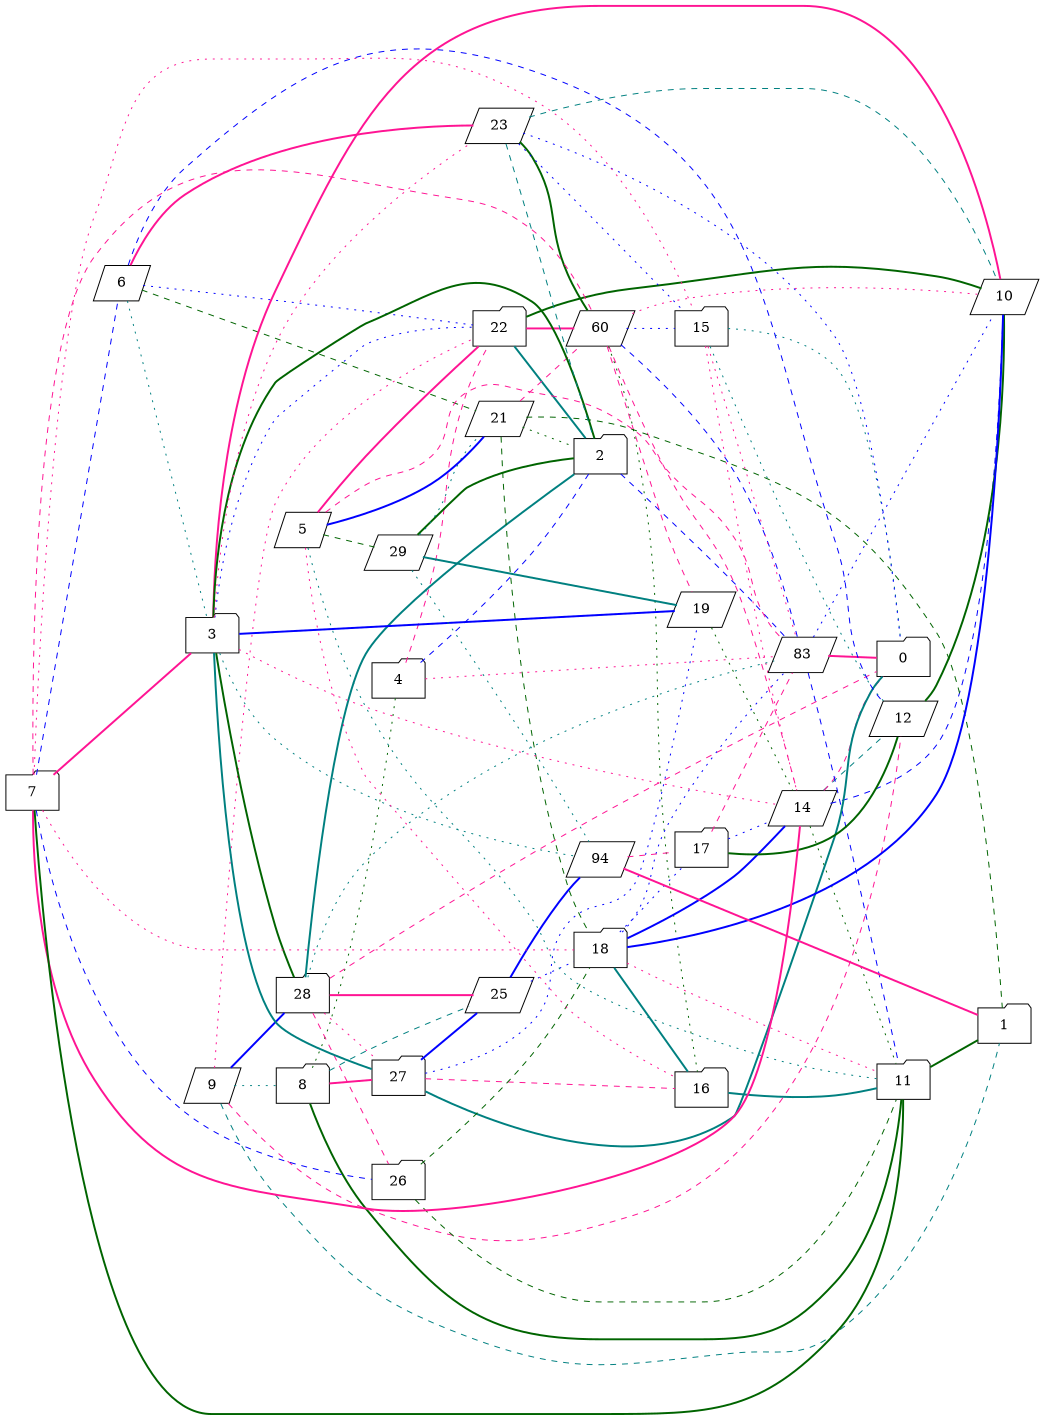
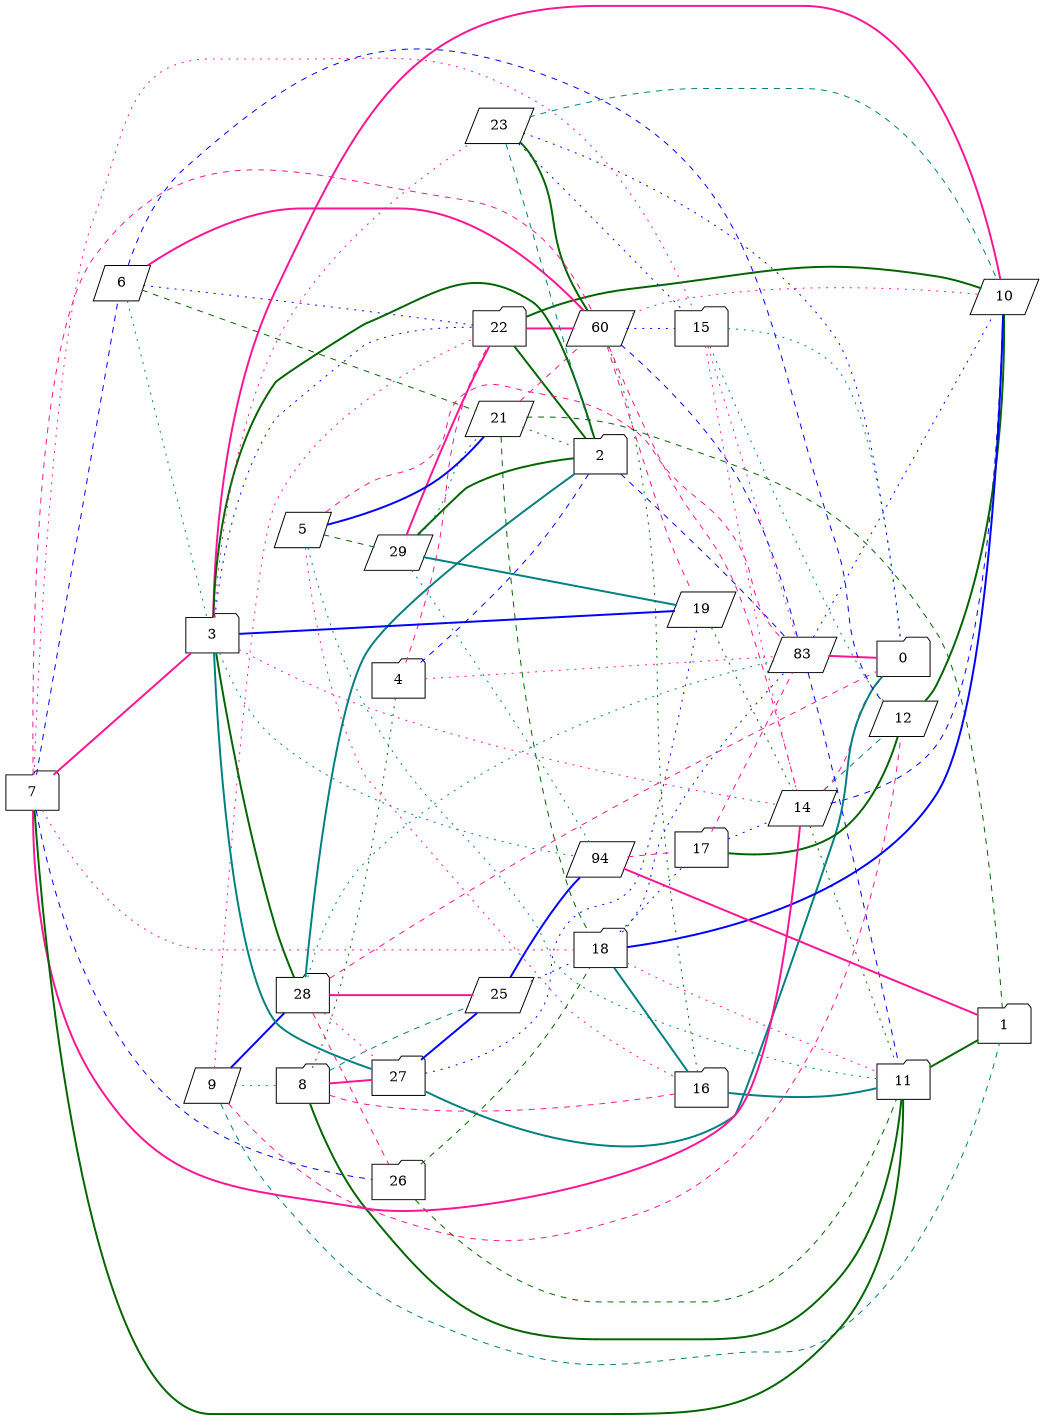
(281, 152) -> (375, 208)
(546, 388) -> (546, 388)
(395, 426) -> (438, 458)
(713, 891) -> none
(550, 1084) -> (502, 1111)
